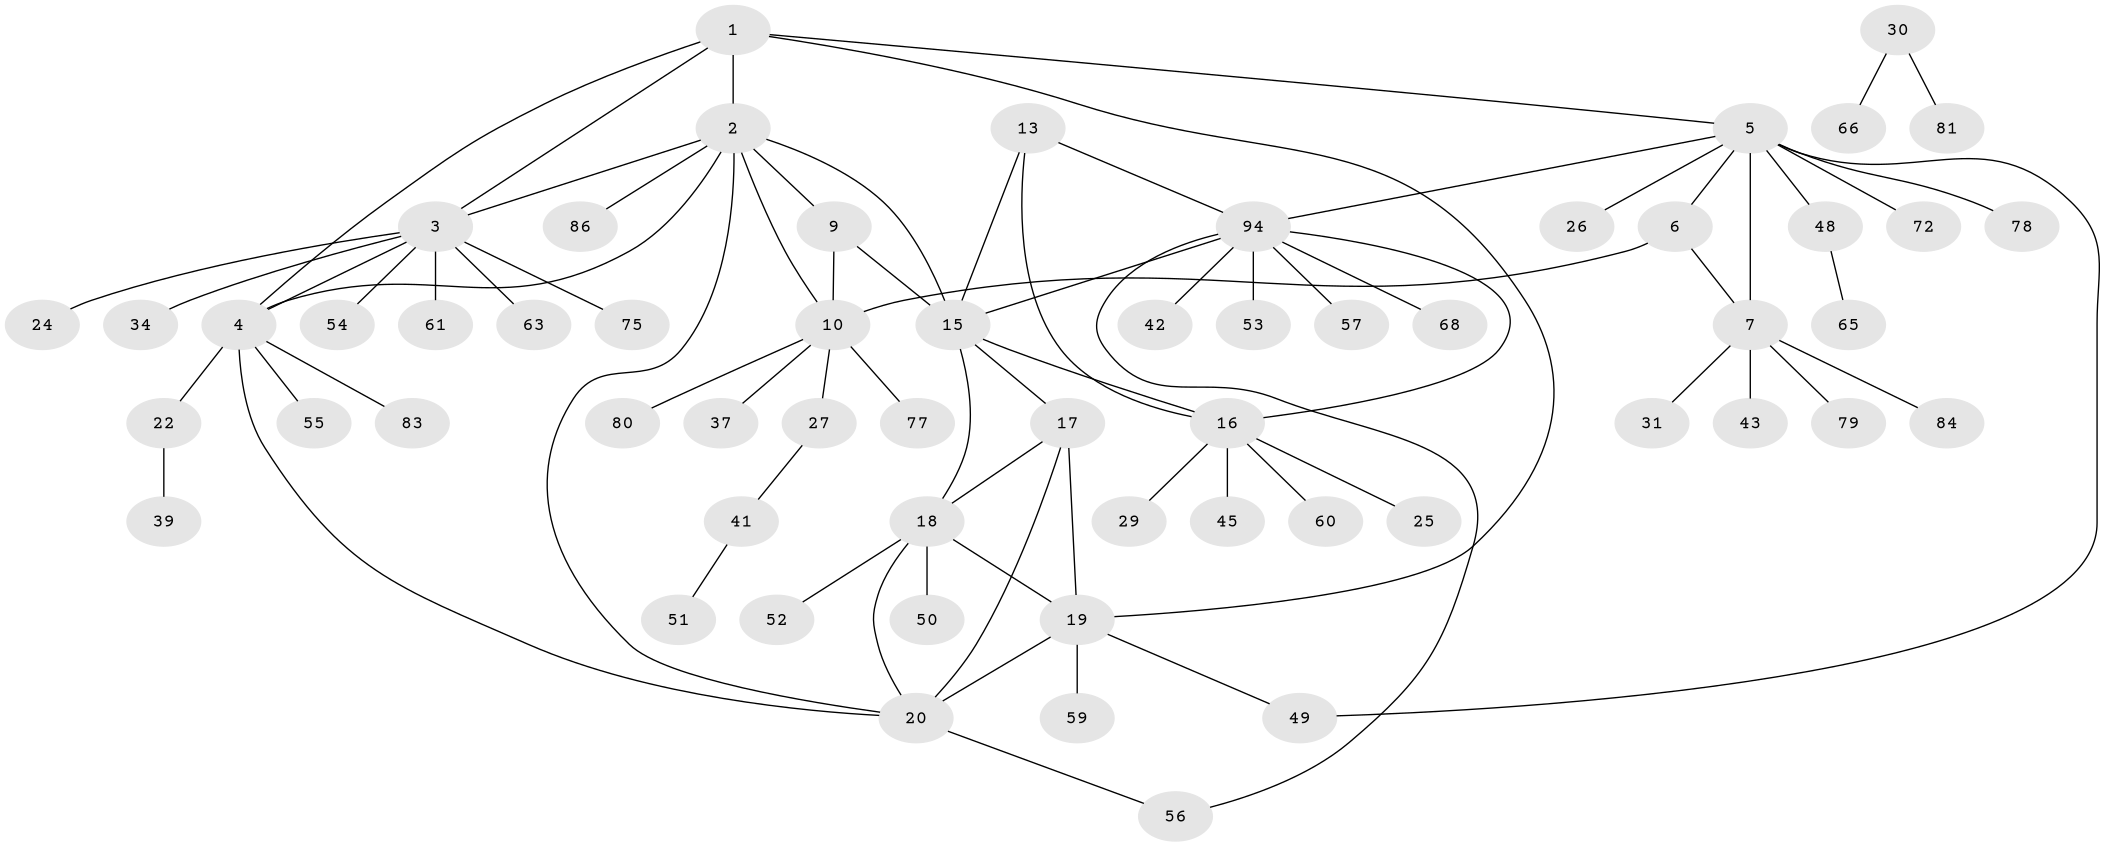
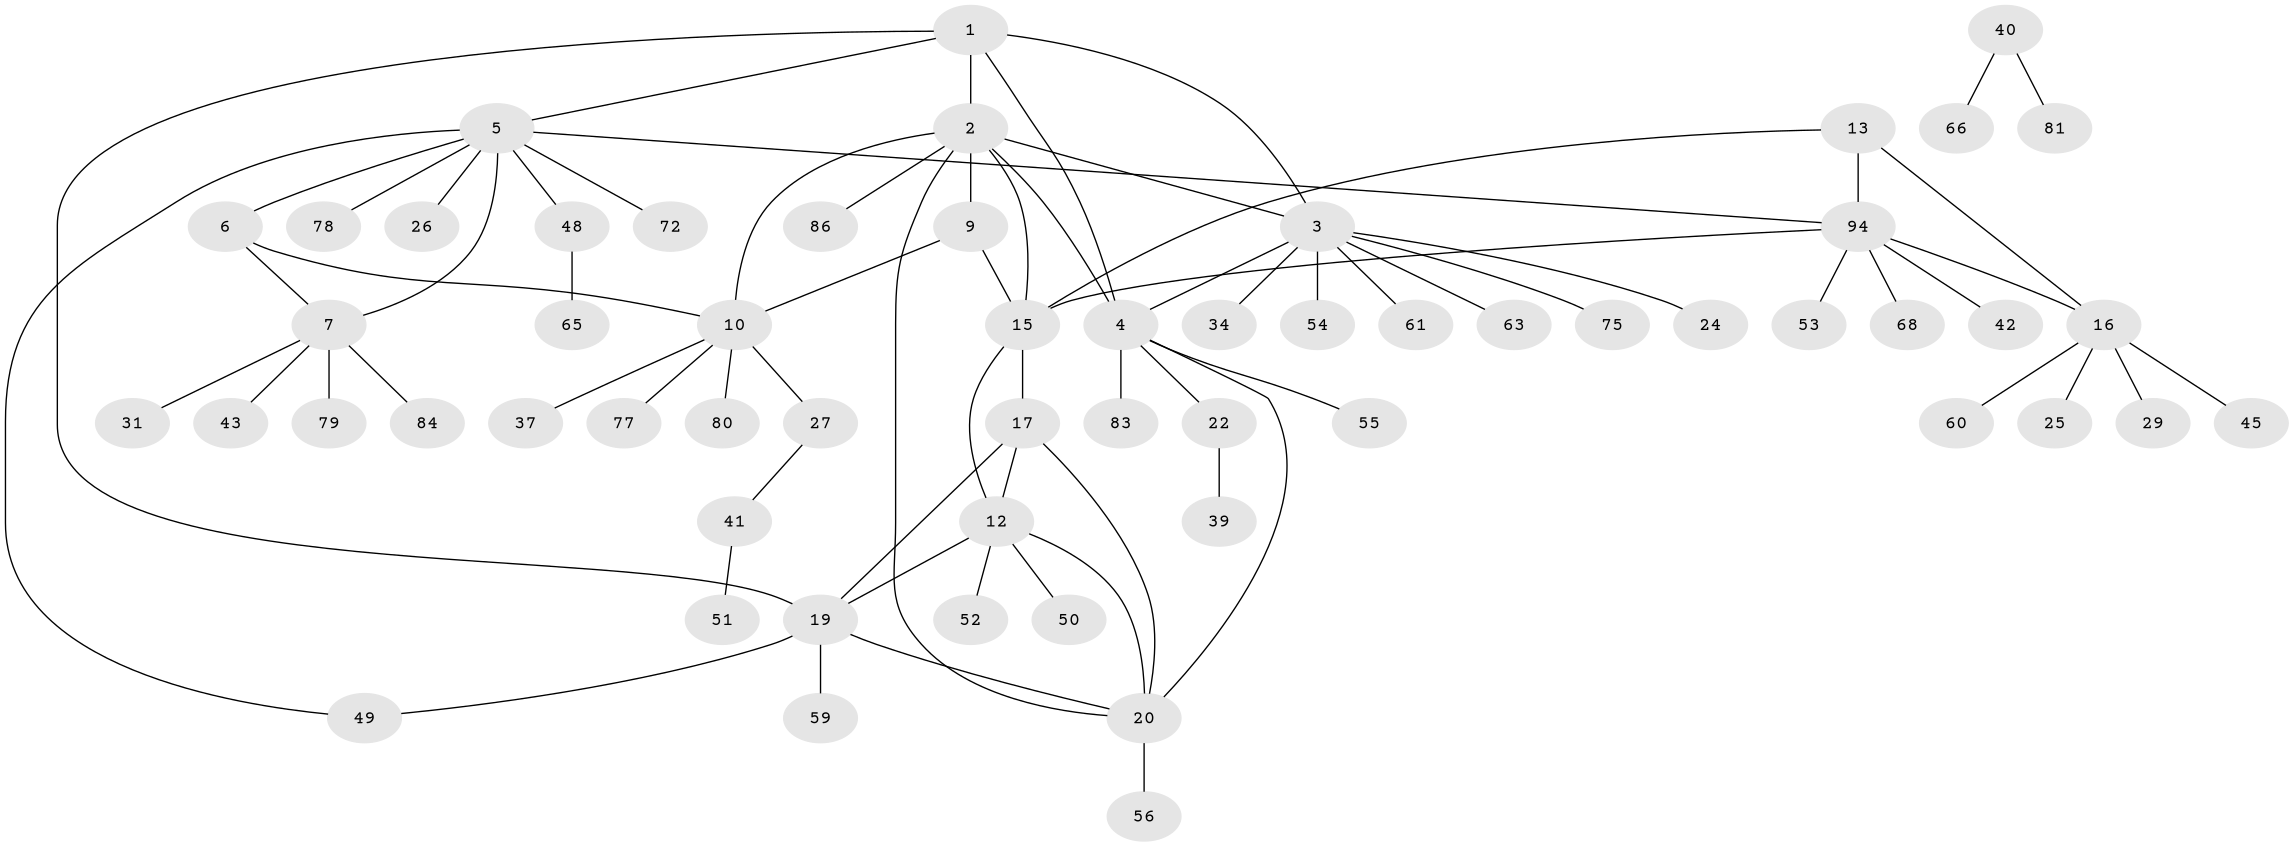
(1898, 30) -> (2006, 30)
(1352, 325) -> none
(1067, 370) -> none
(1418, 446) -> none
(927, 522) -> (997, 522)
